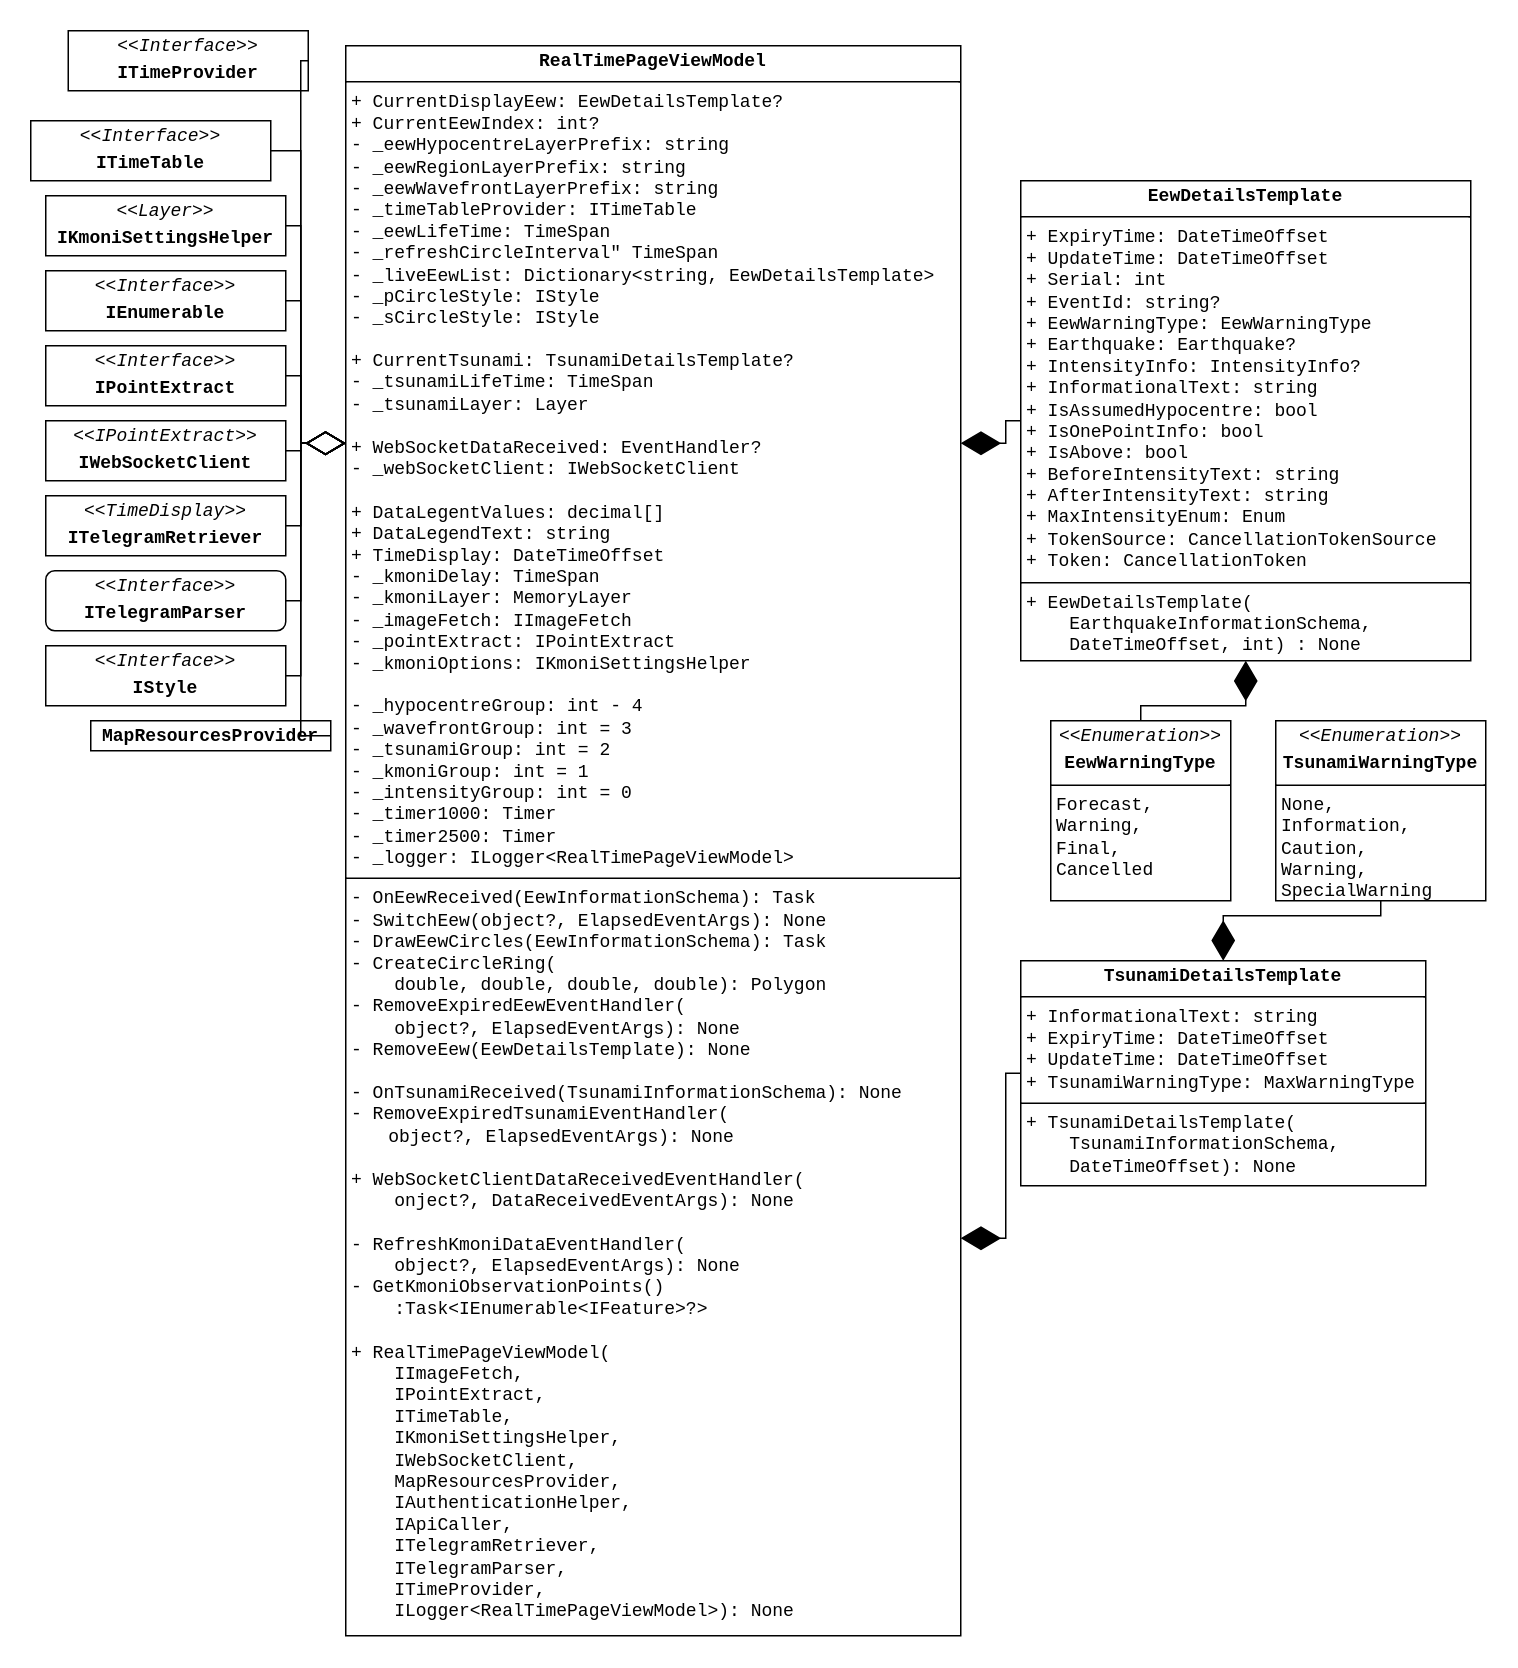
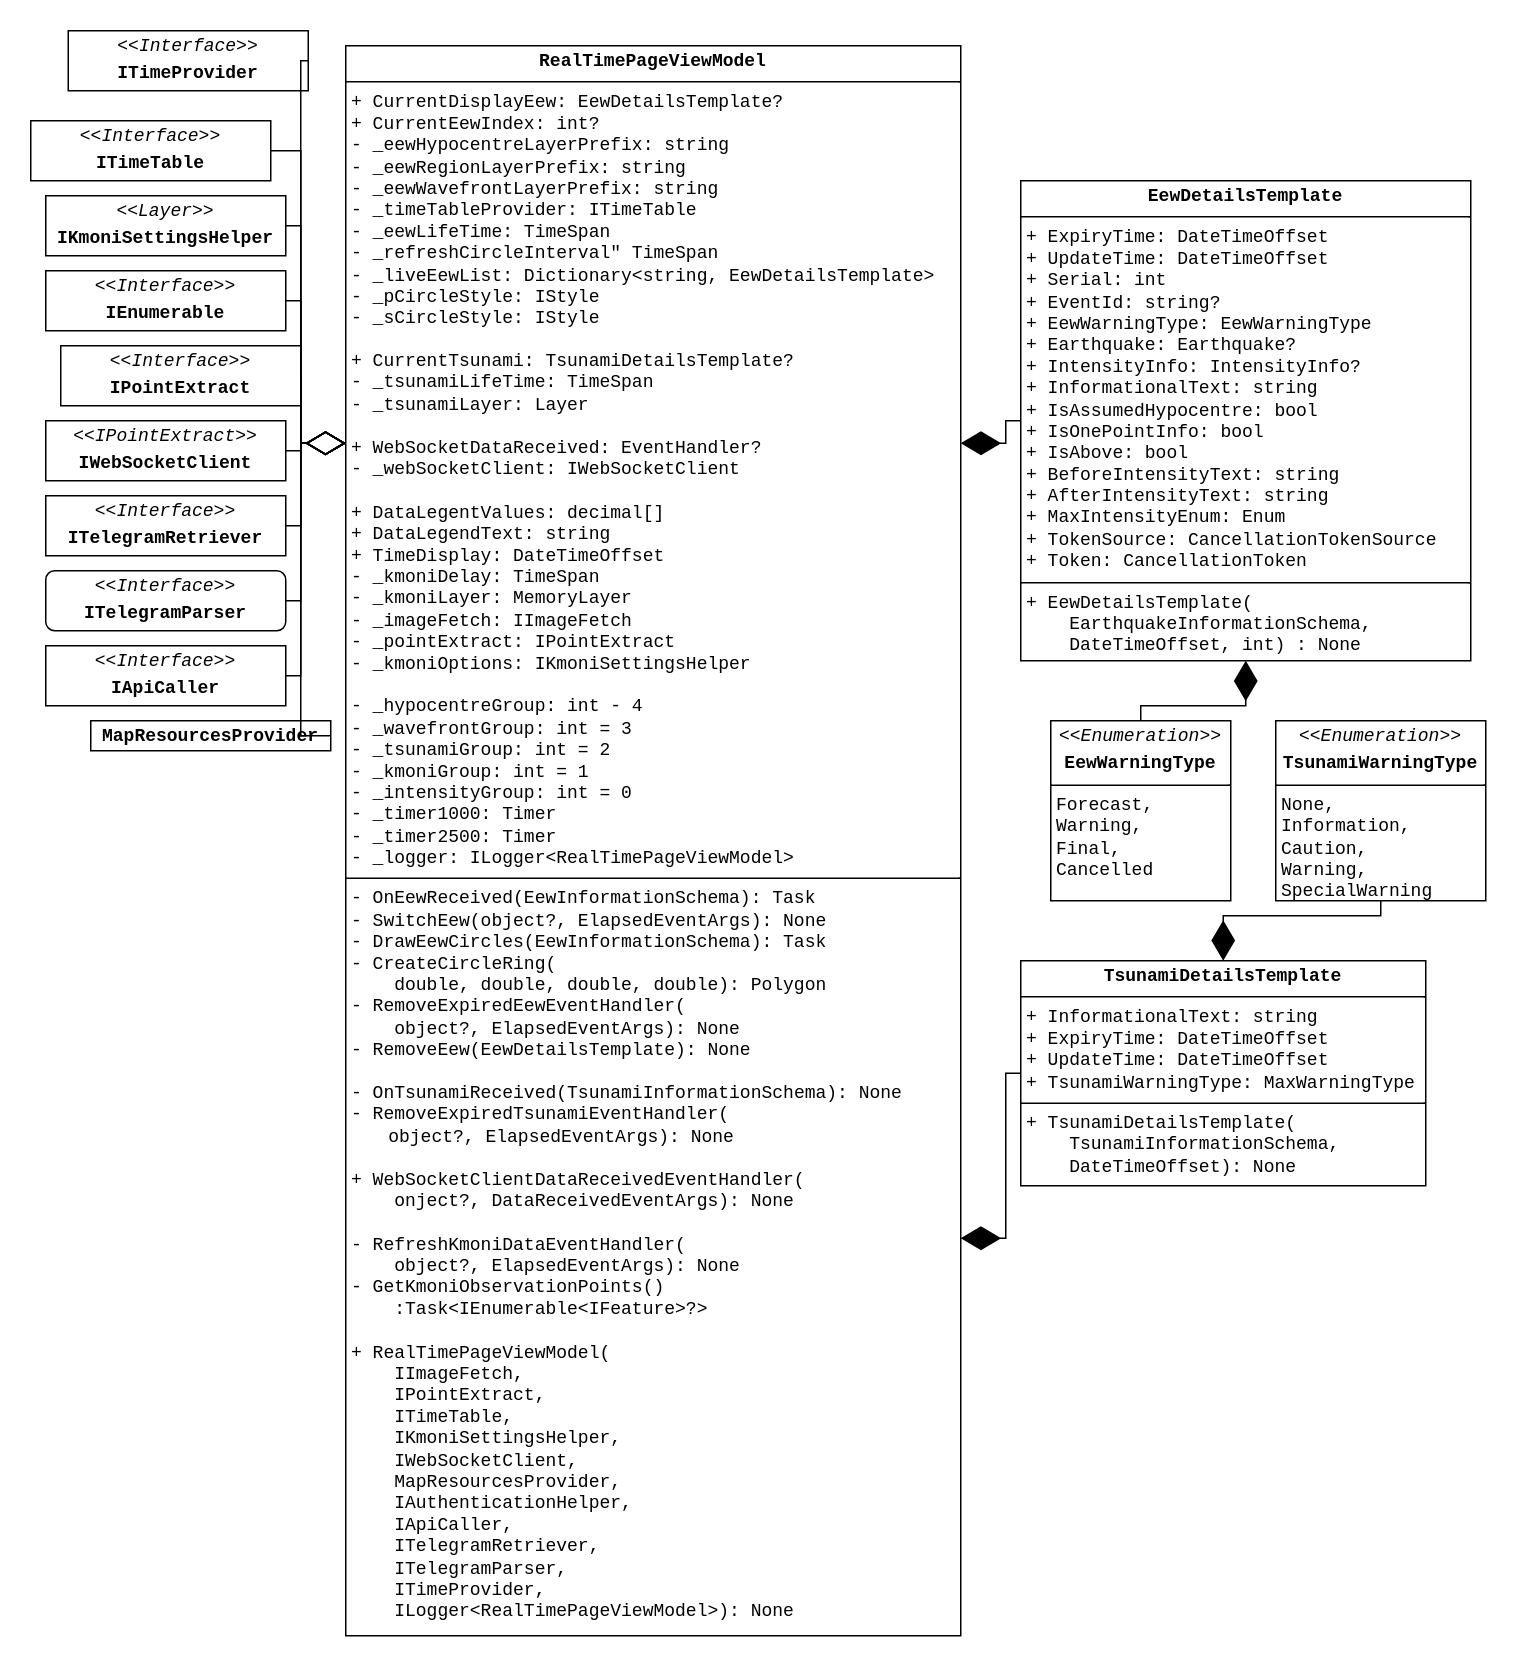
(166, 376) -> (181, 376)
(132, 517) -> (132, 517)
(111, 667) -> (111, 667)
